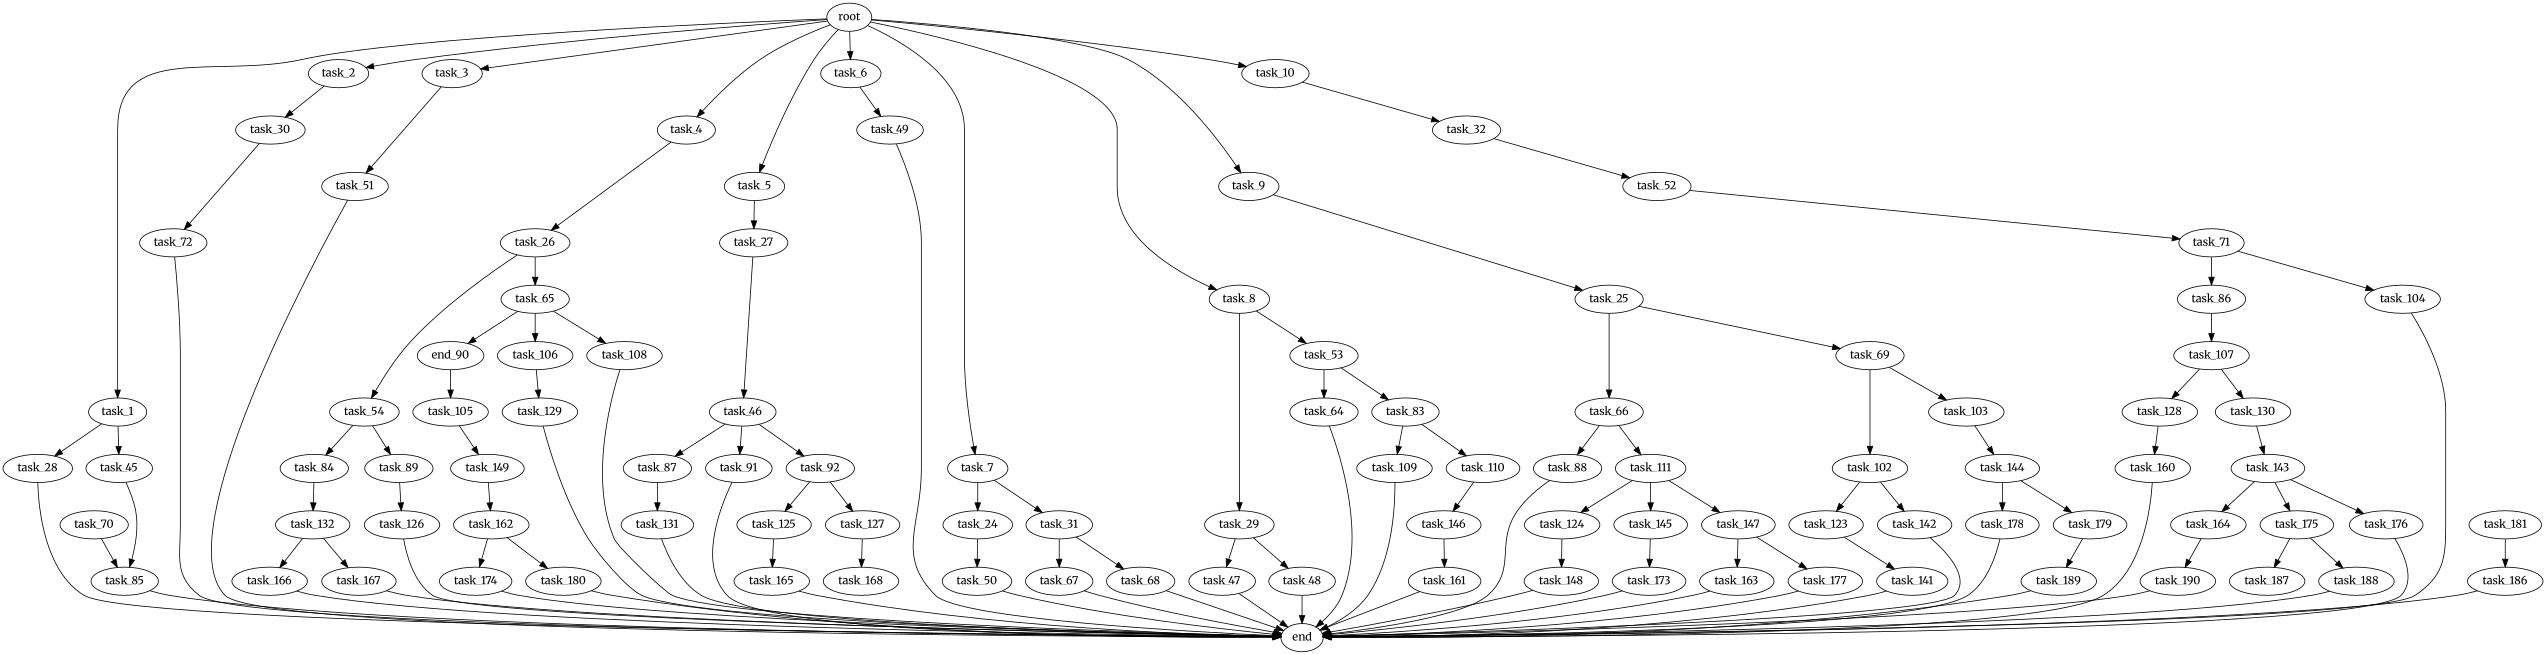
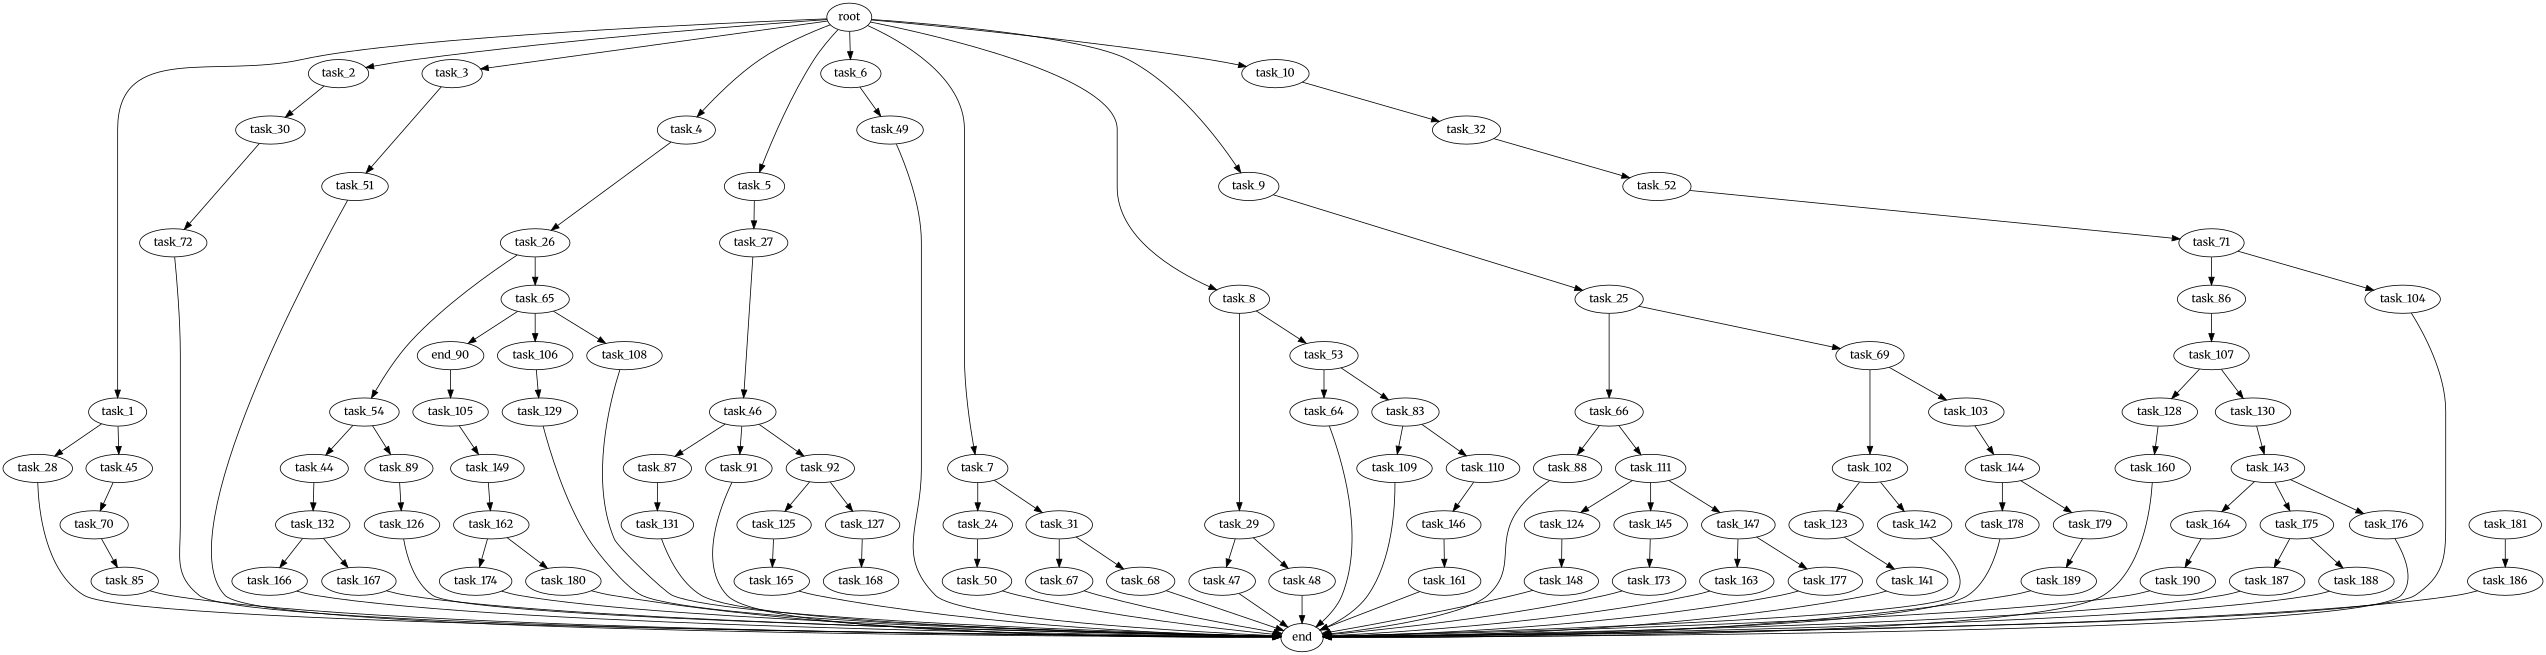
(314, 468) -> (314, 468)
(137, 520) -> (108, 493)
none -> (1787, 625)
